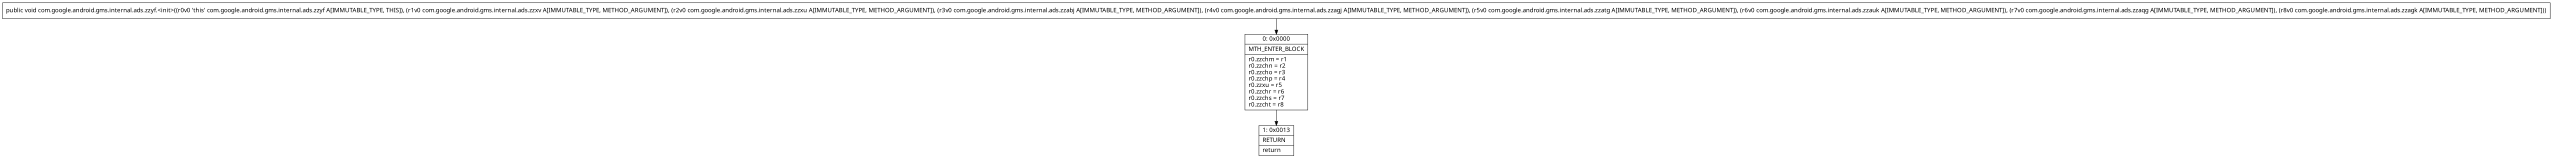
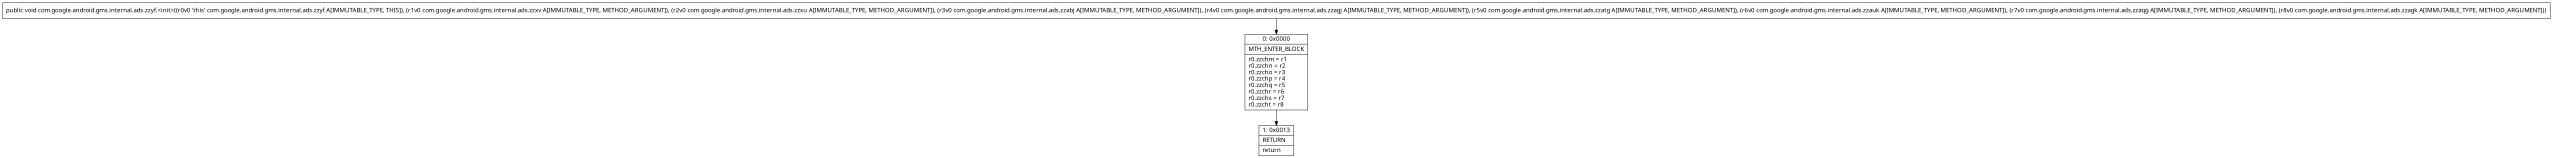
(1265, 85) -> (1267, 85)
